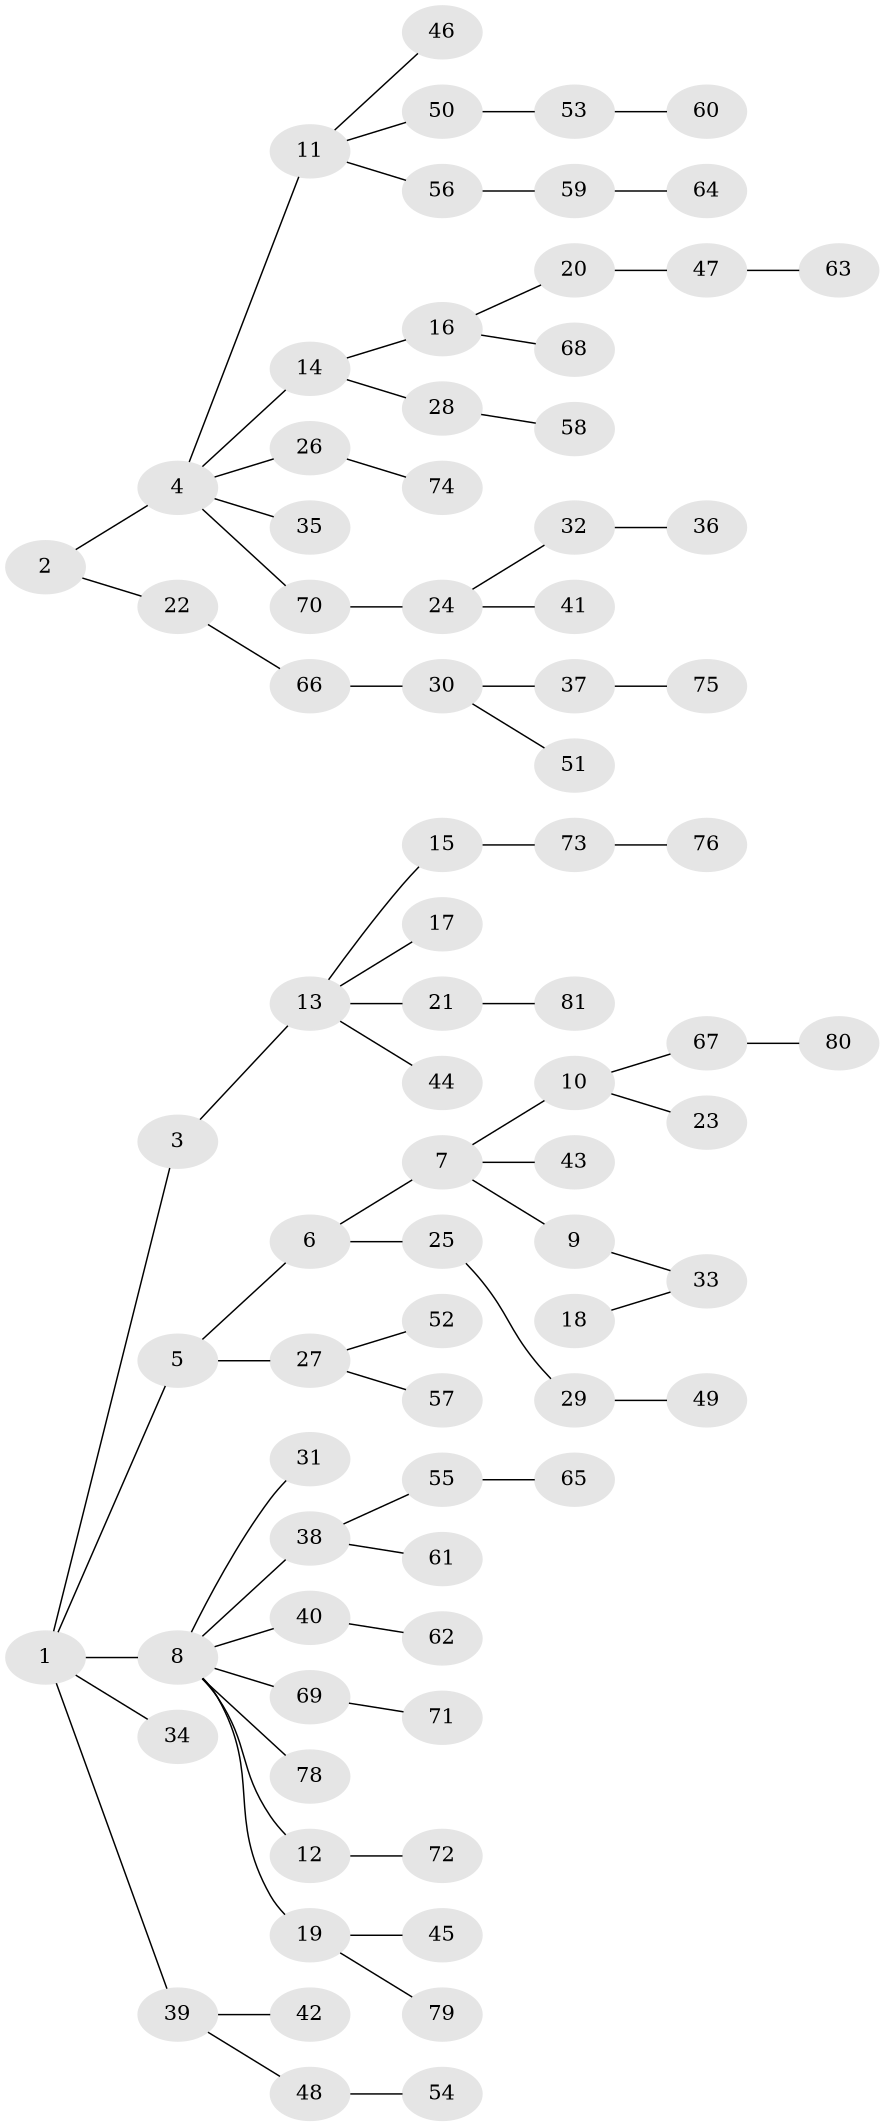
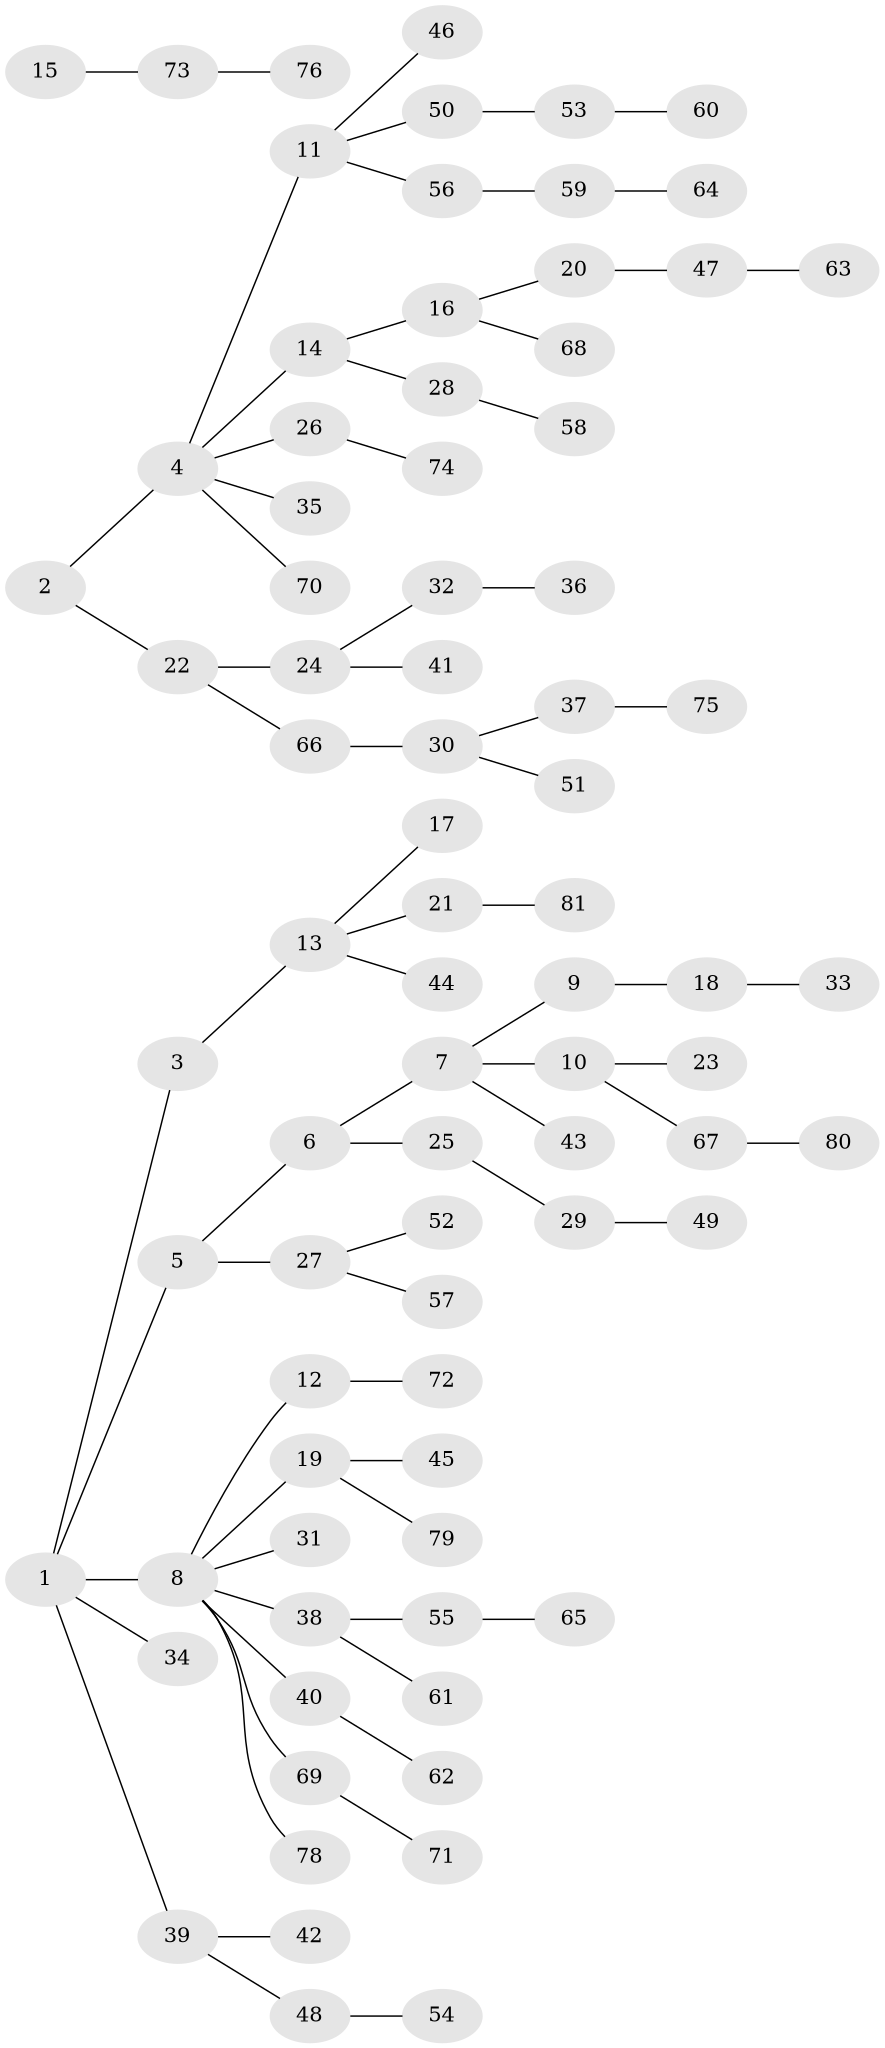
(376, 607) -> (244, 667)
(372, 922) -> none
(641, 1262) -> (641, 985)
